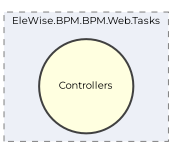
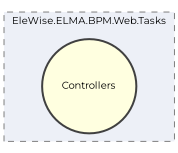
(86, 22) -> (89, 22)
